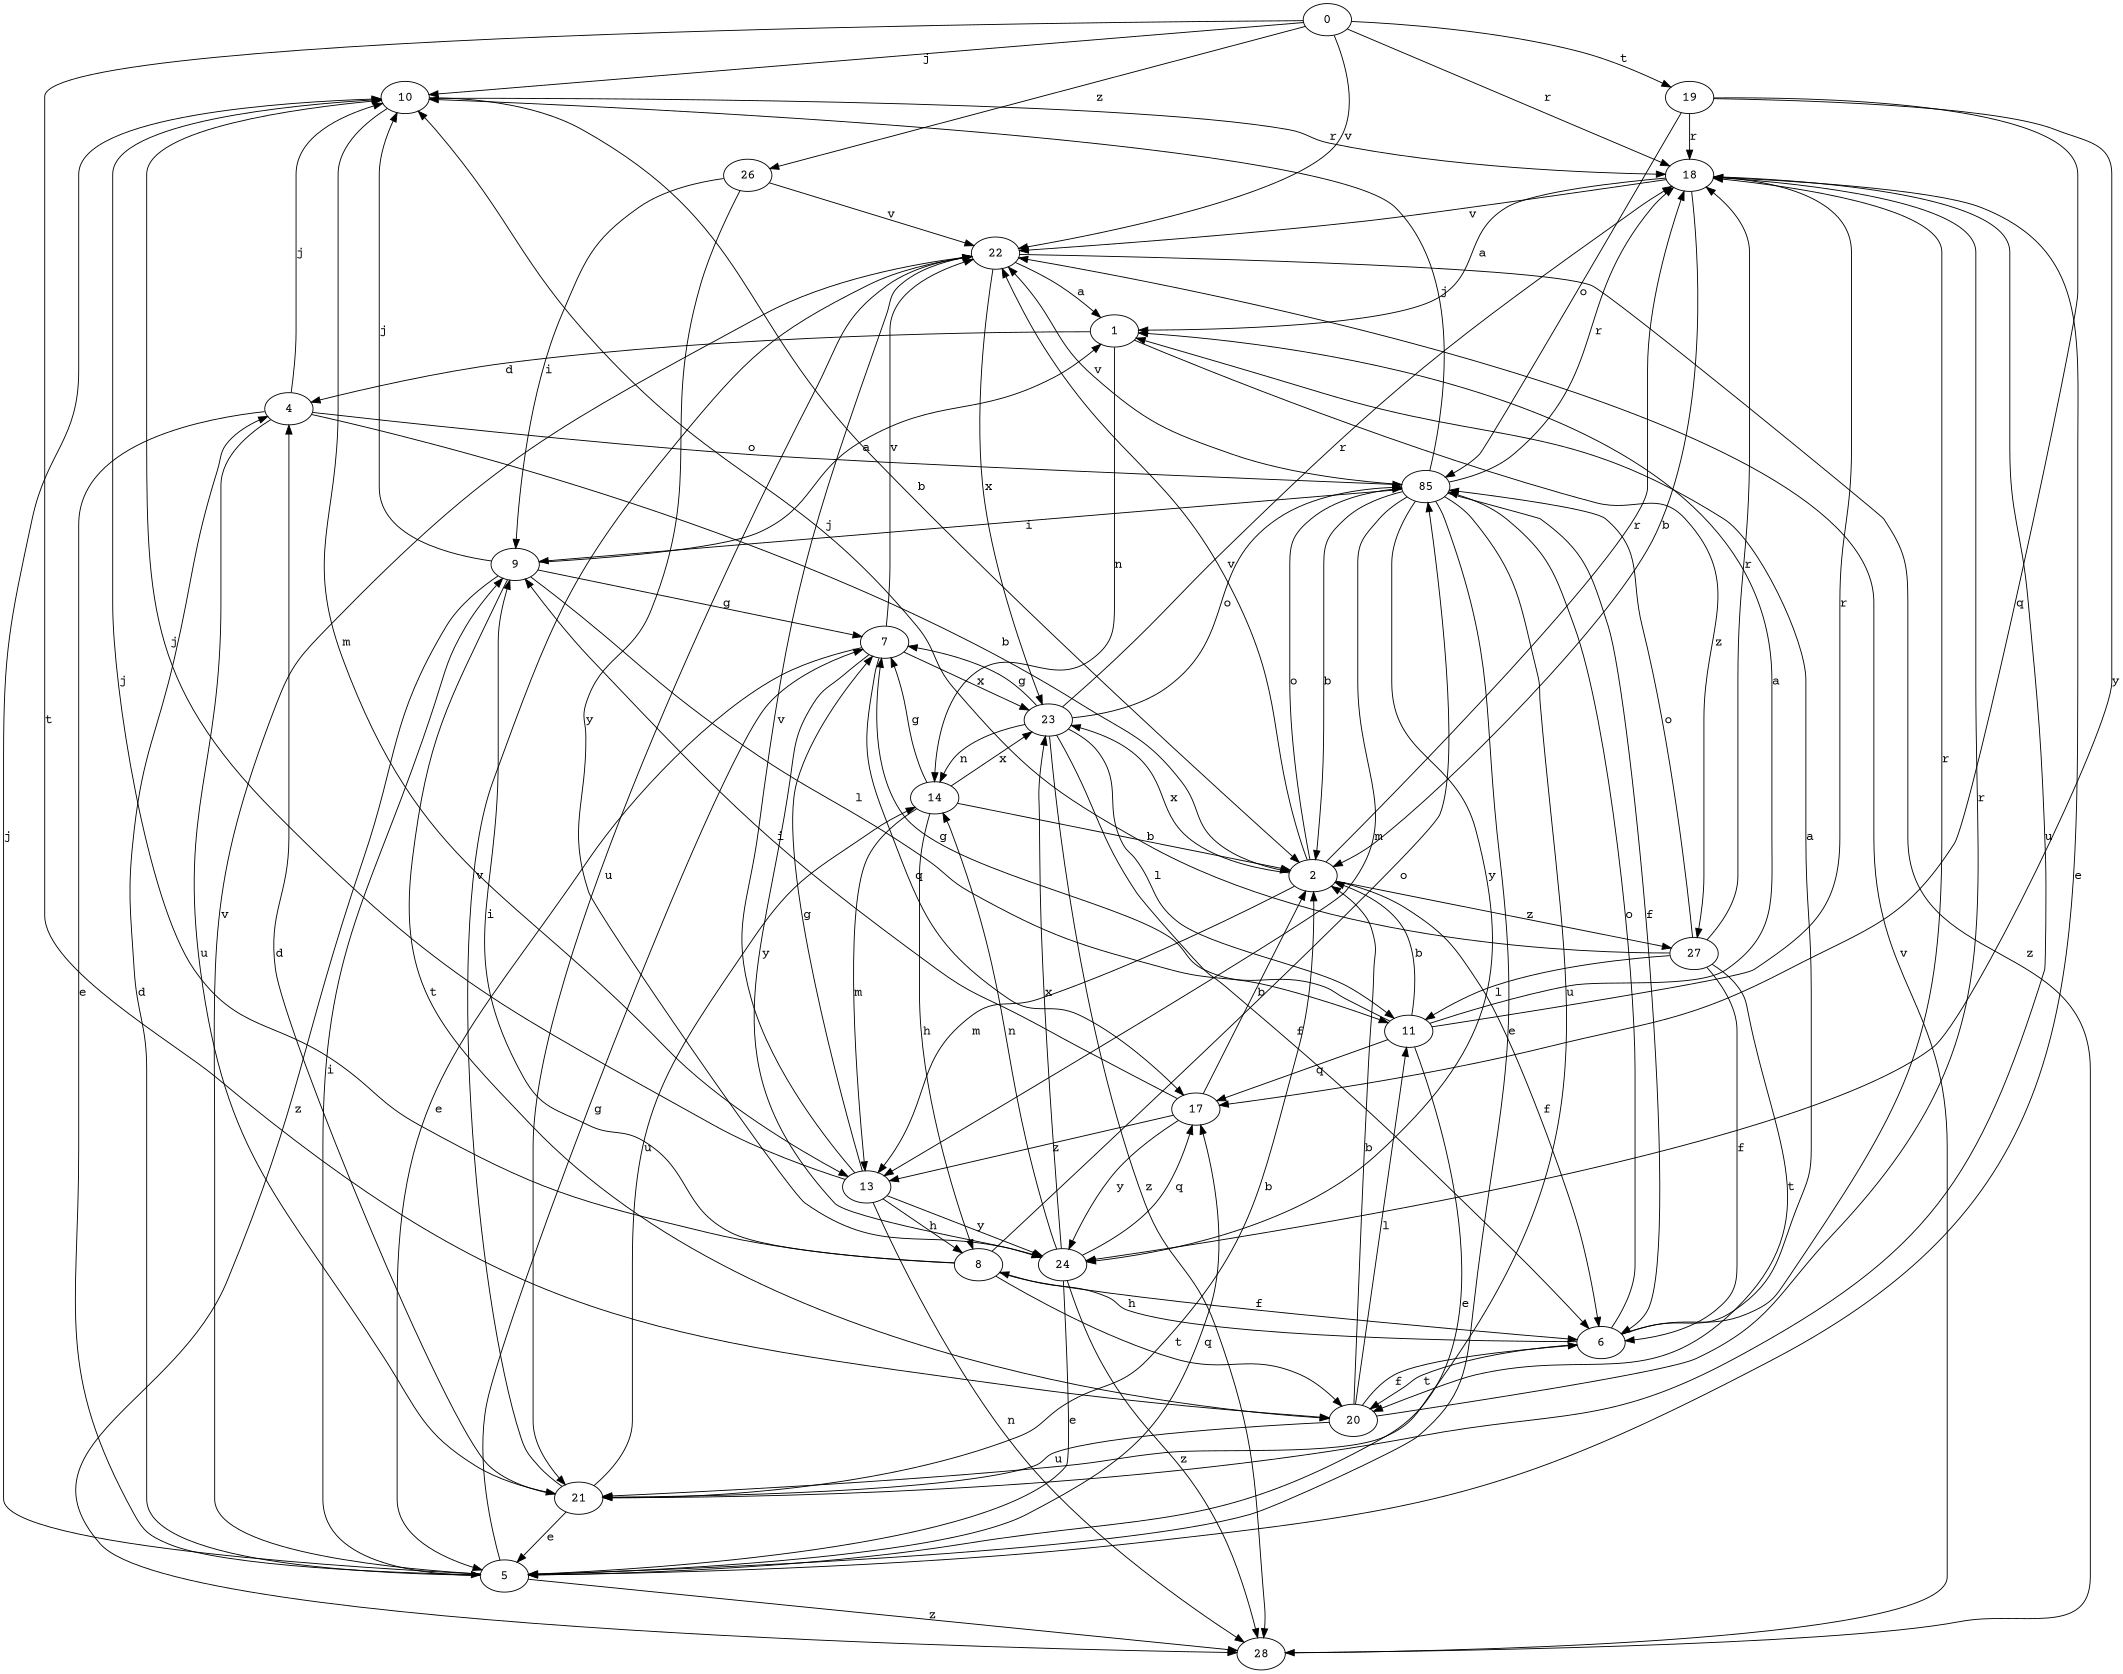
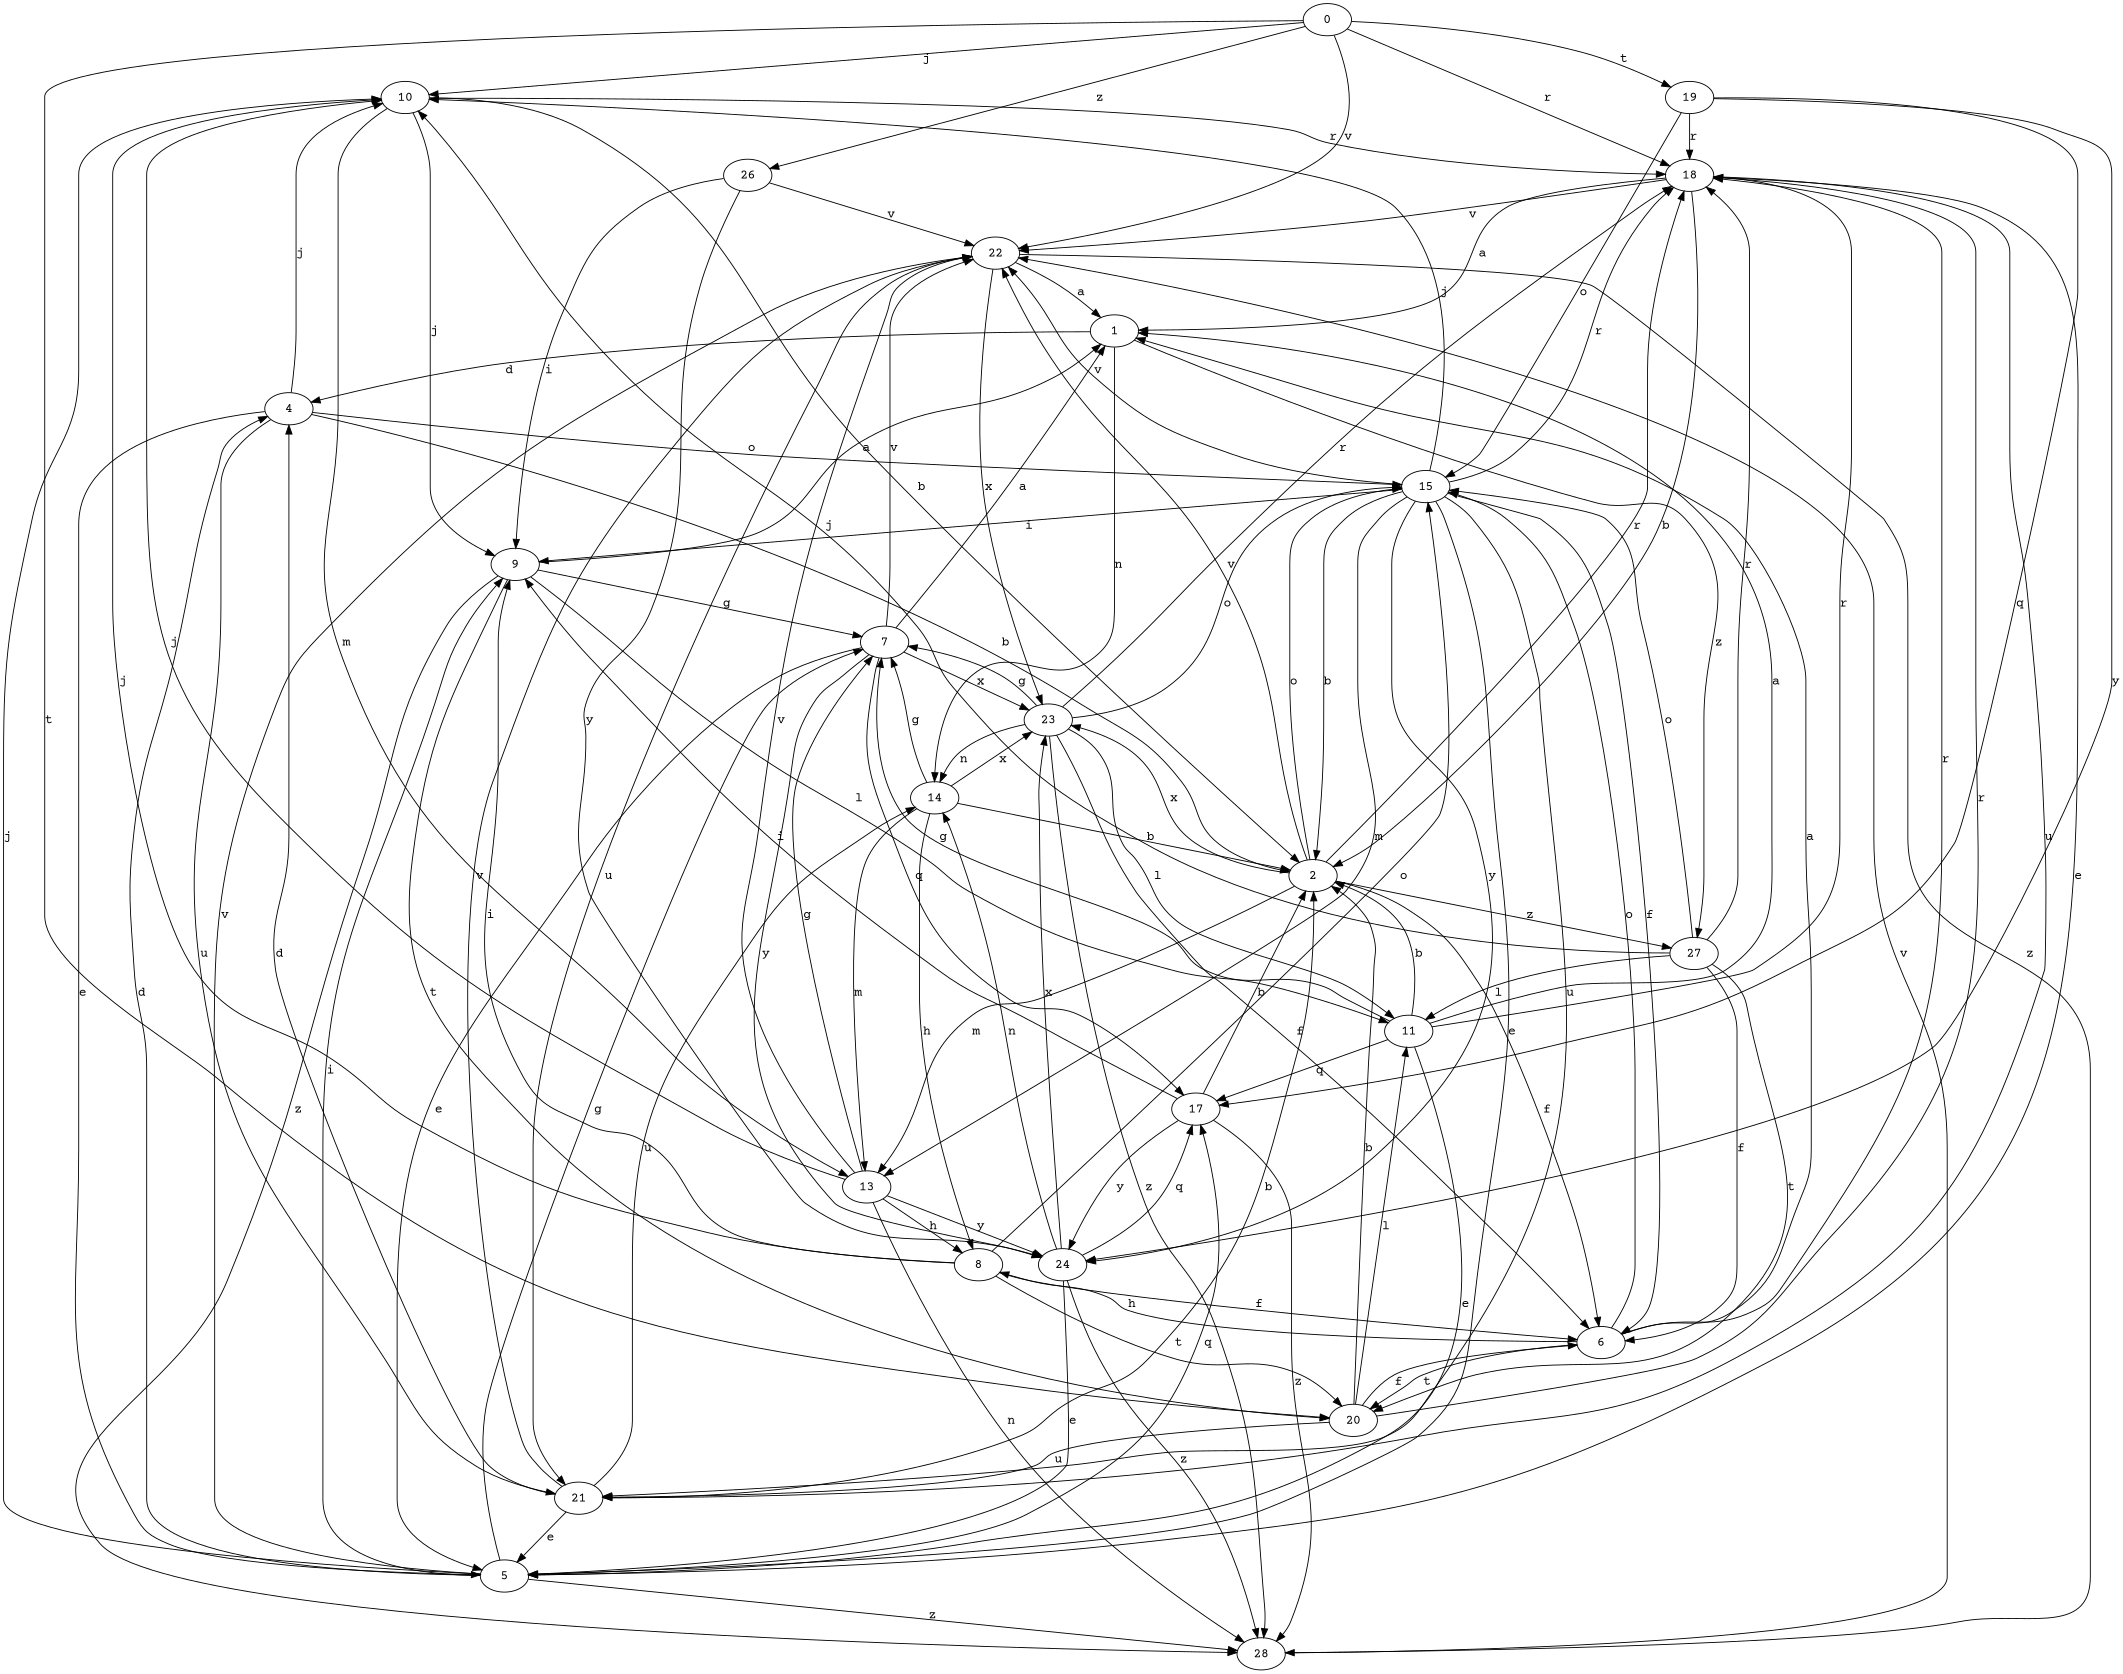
(379, 376) -> (430, 344)
(1426, 487) -> (1426, 487)
none -> (1002, 494)
(1036, 1147) -> (1293, 1365)
